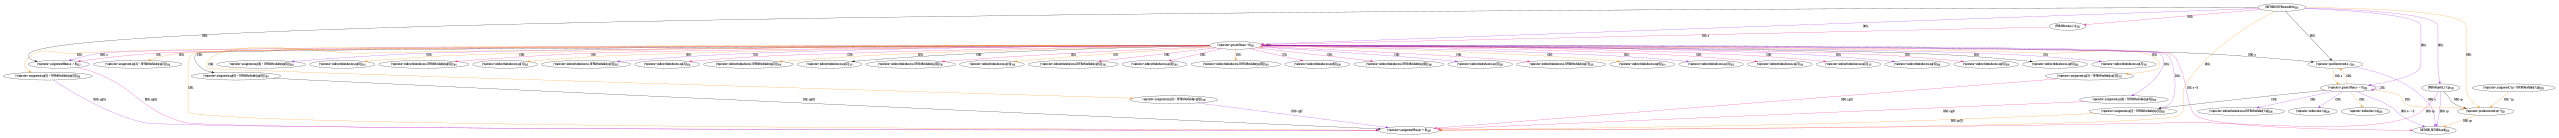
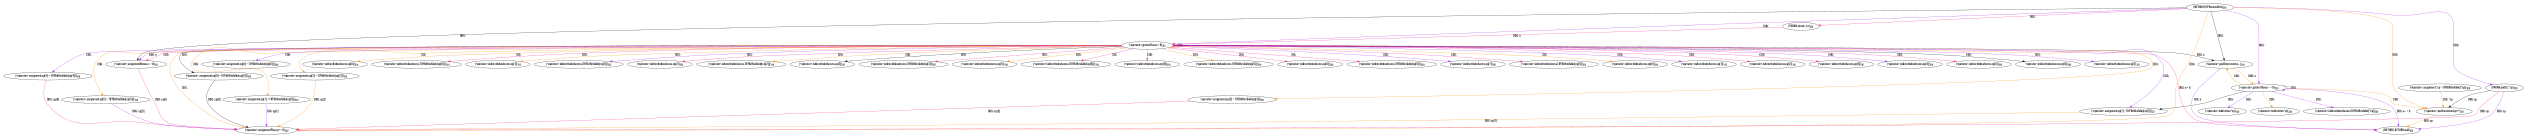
(1748, 46) -> (1699, 48)
none -> (306, 109)
